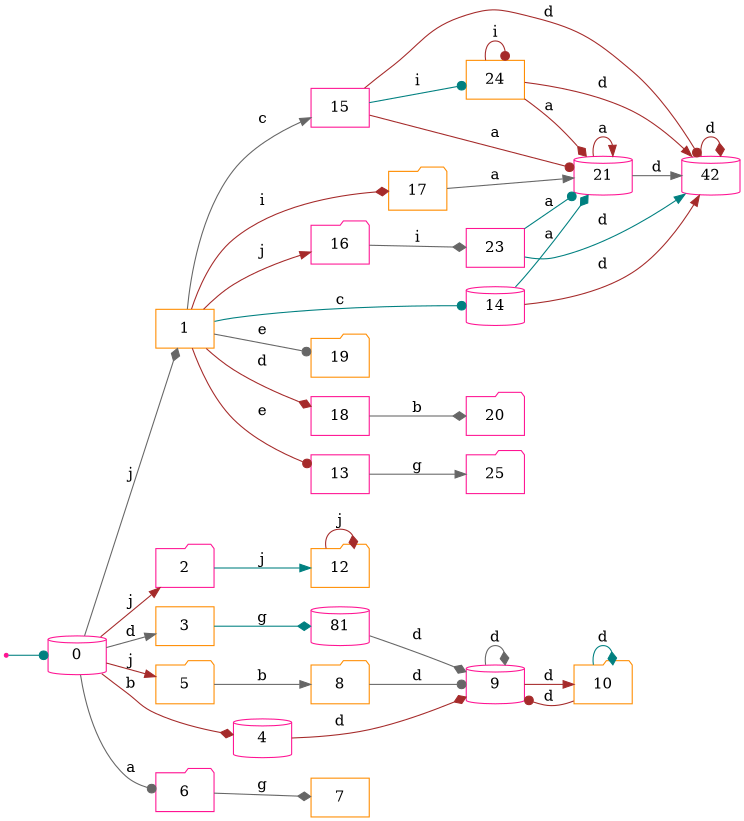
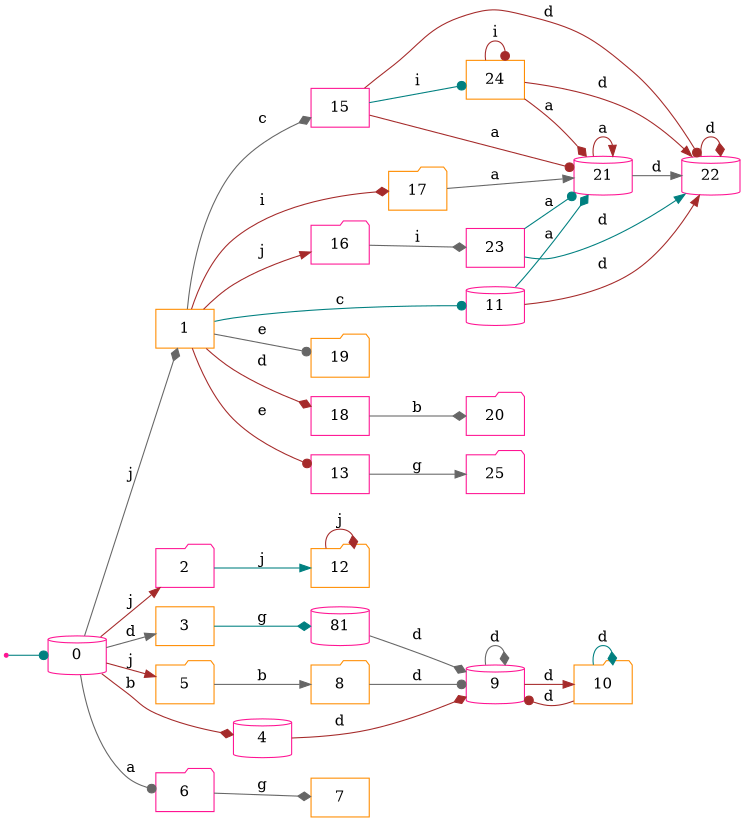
(711, 176) -> (711, 176)
(217, 198) -> (216, 199)
(495, 306) -> (495, 306)
